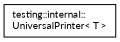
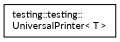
(60, 21) -> (60, 21)
